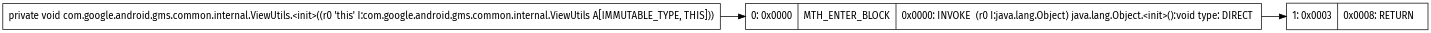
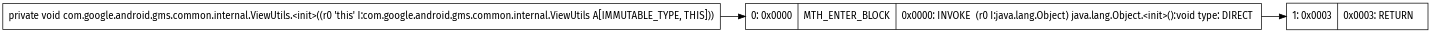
(1383, 16) -> (1382, 16)
